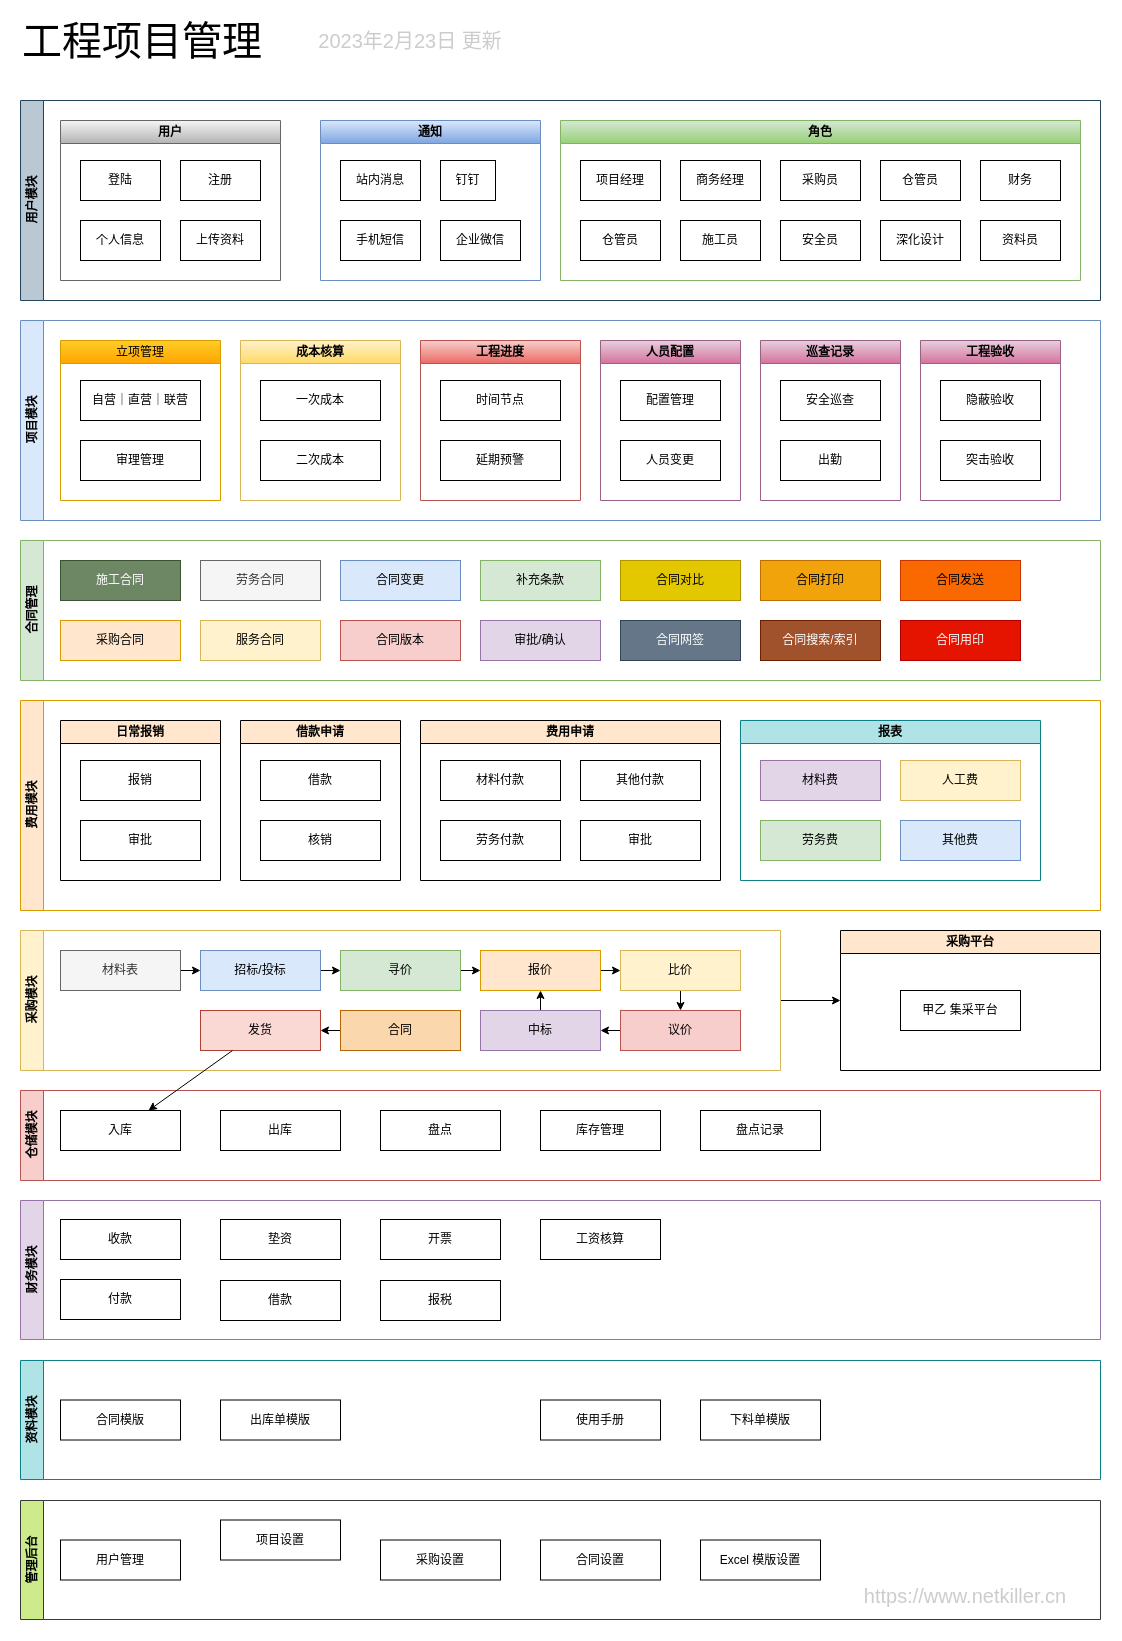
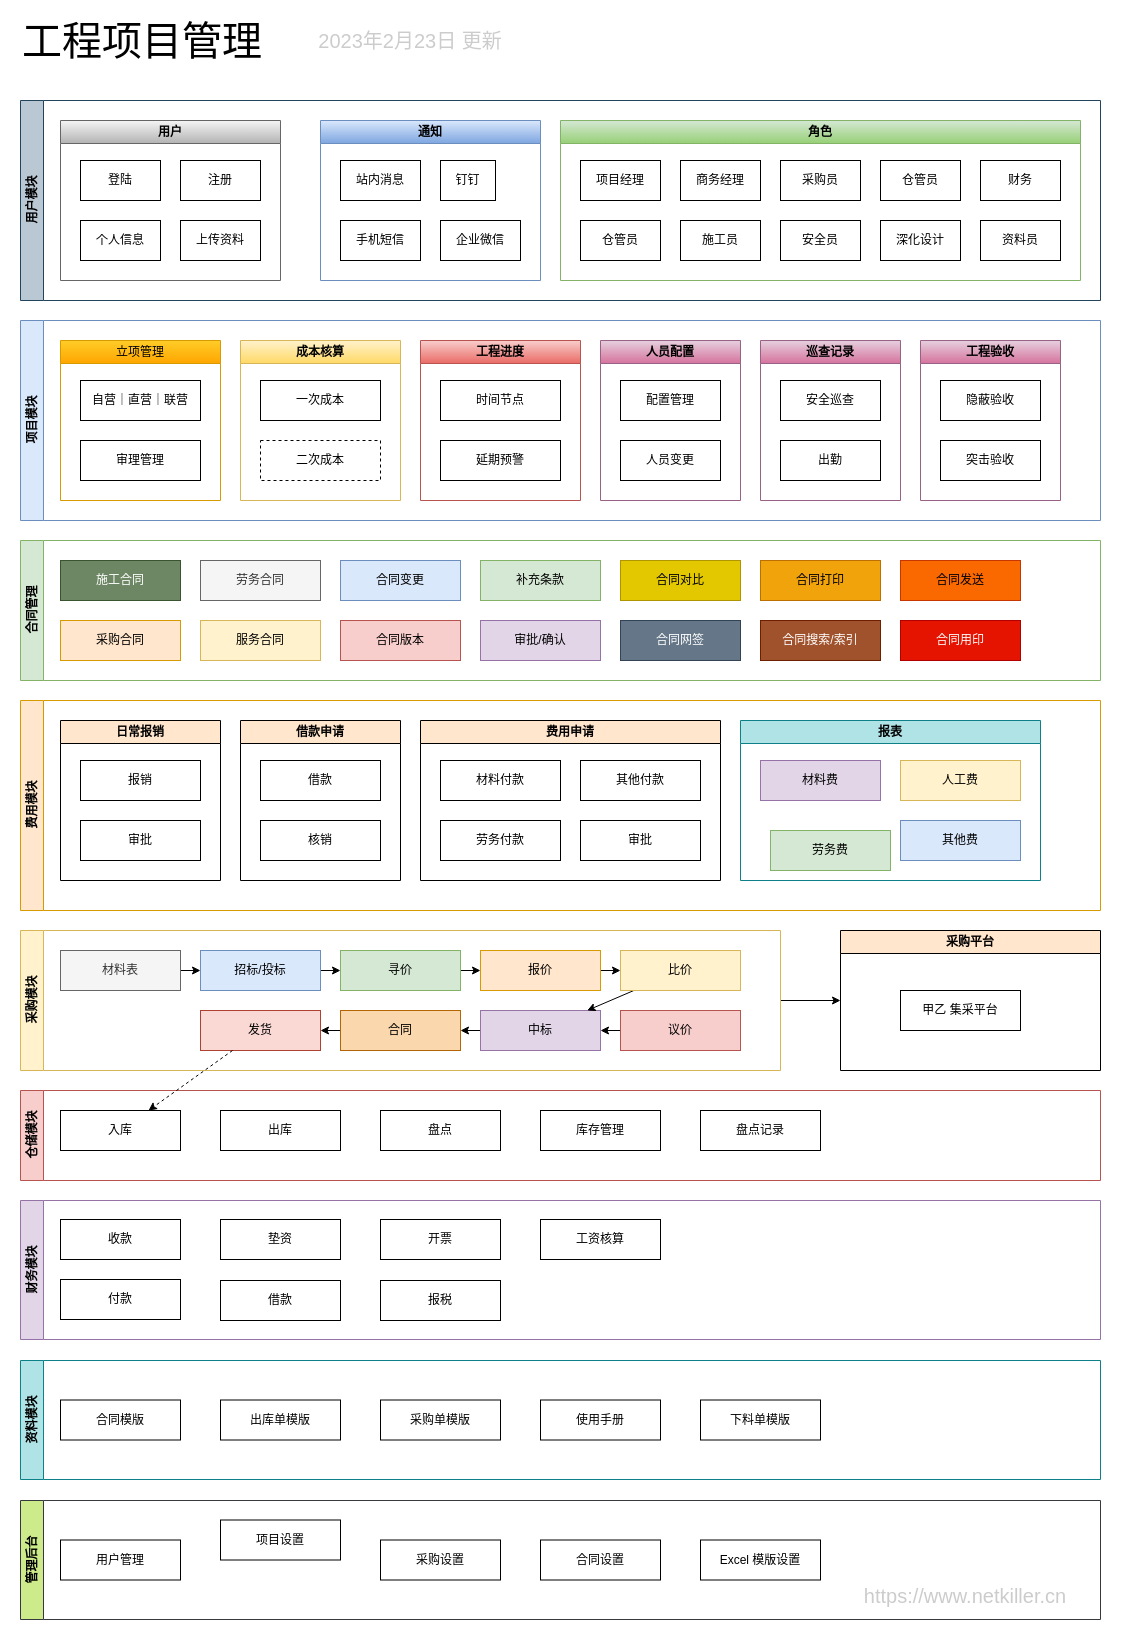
(321, 461) -> (321, 461)
(821, 841) -> (831, 851)
(681, 997) -> (613, 999)
(541, 1004) -> (474, 1031)
(192, 1079) -> (192, 1079)
none -> (441, 1420)
